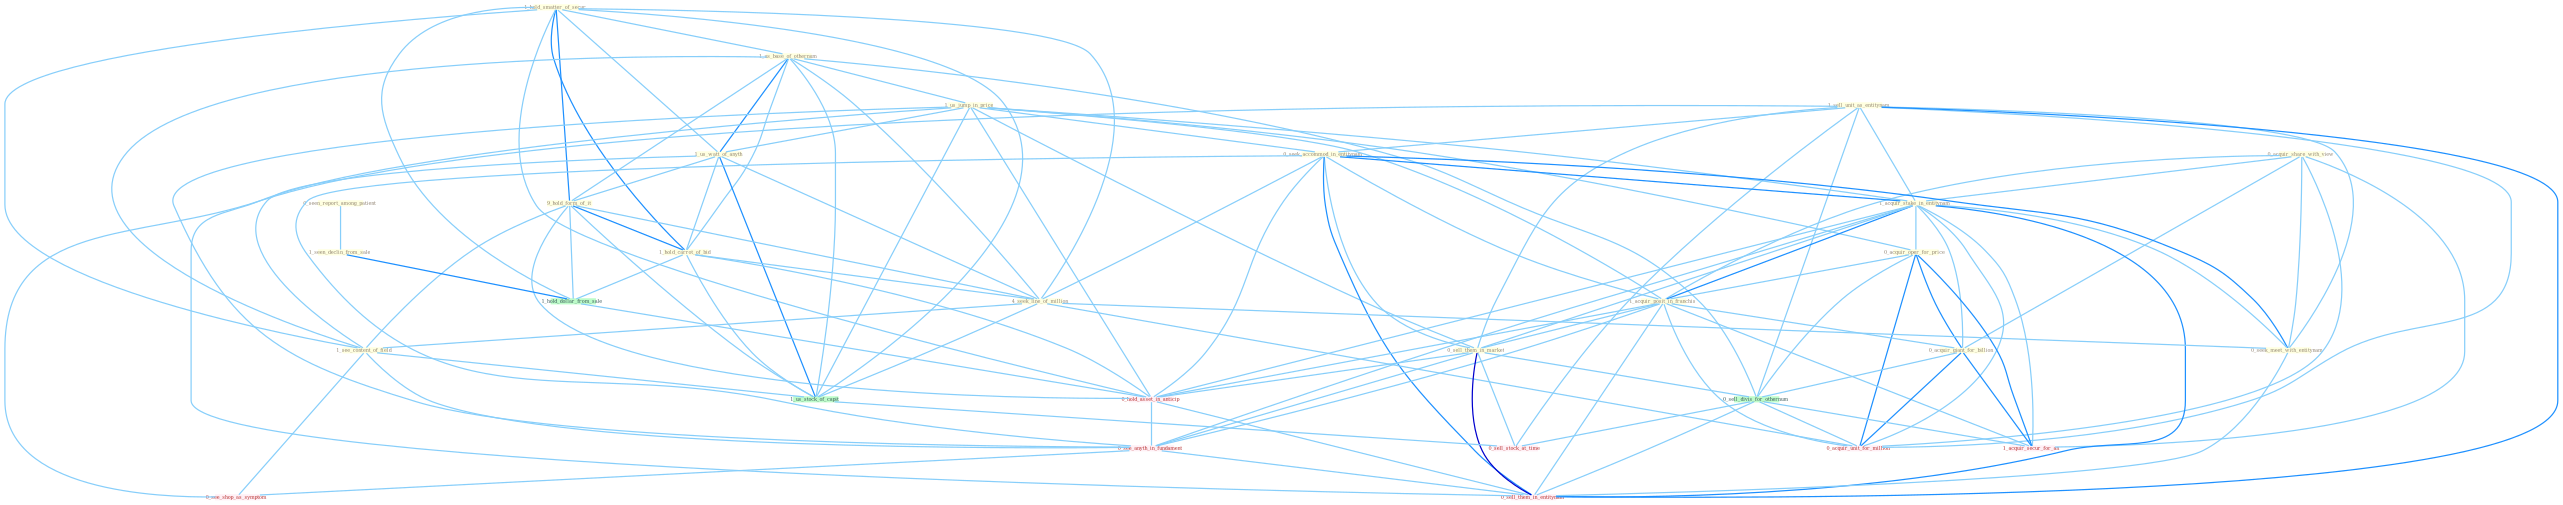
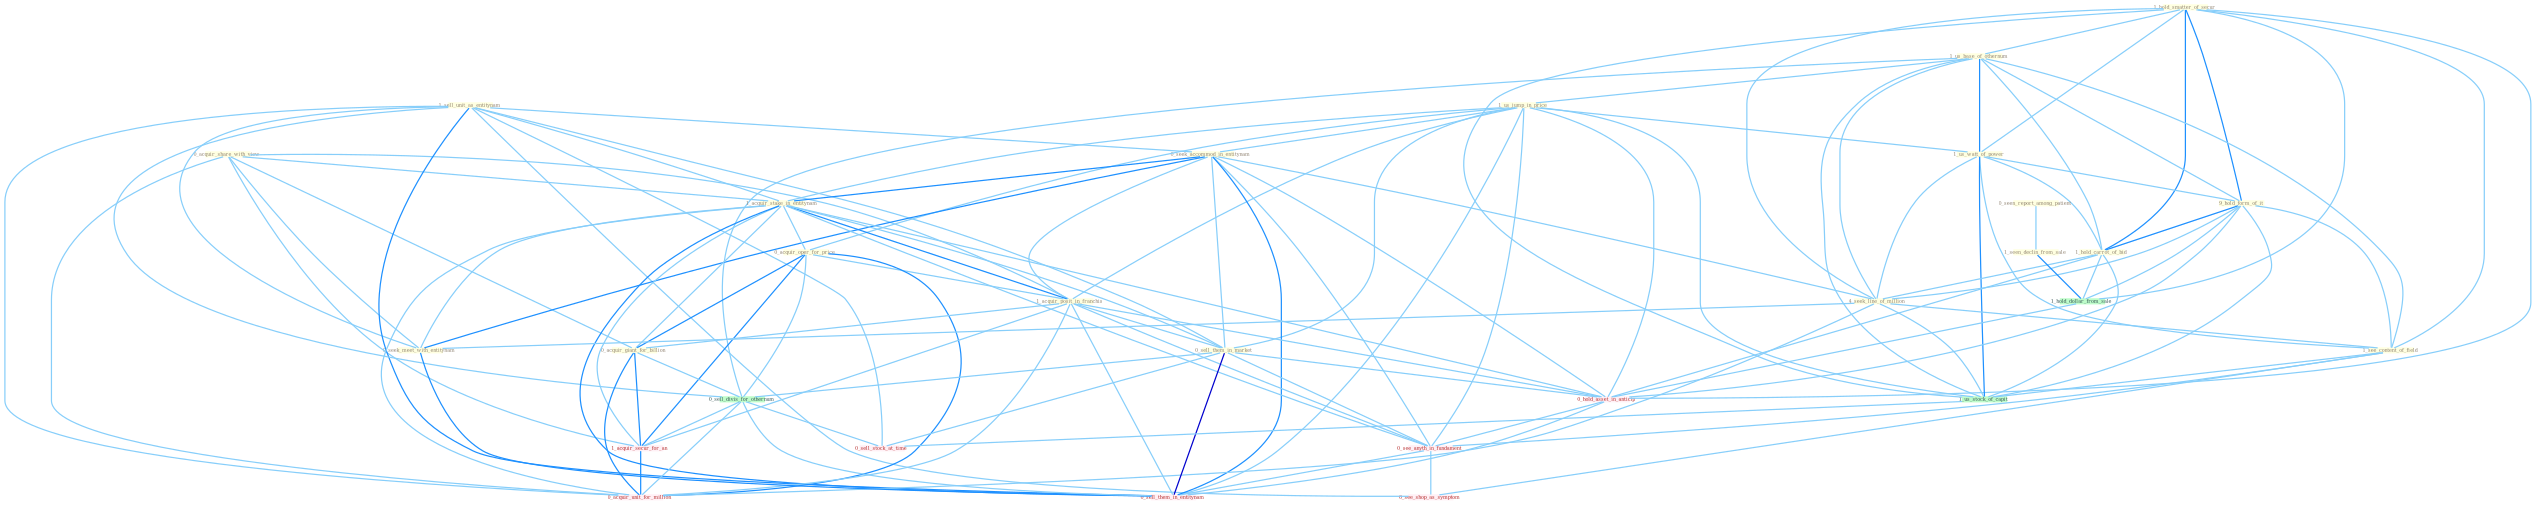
(719, 154) -> (1980, 154)
(1966, 479) -> (756, 484)
none -> (641, 484)
